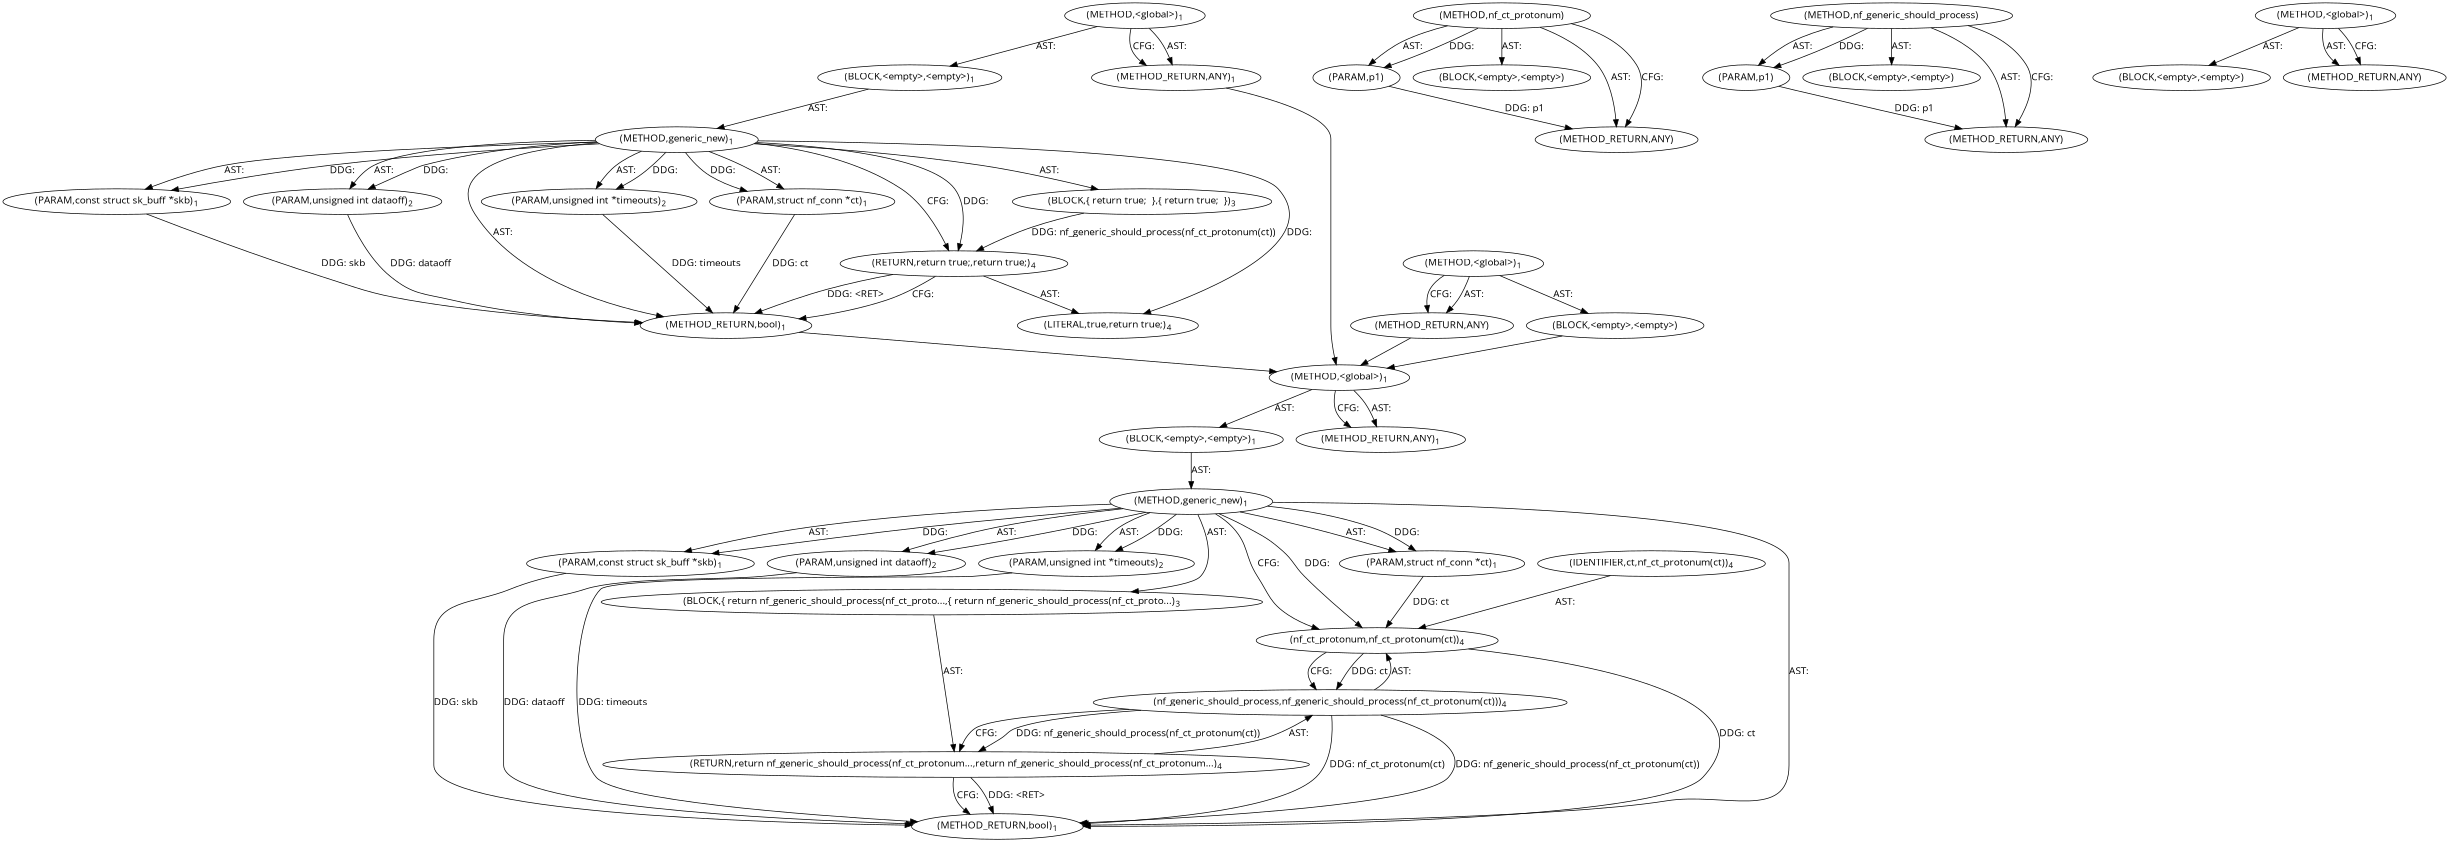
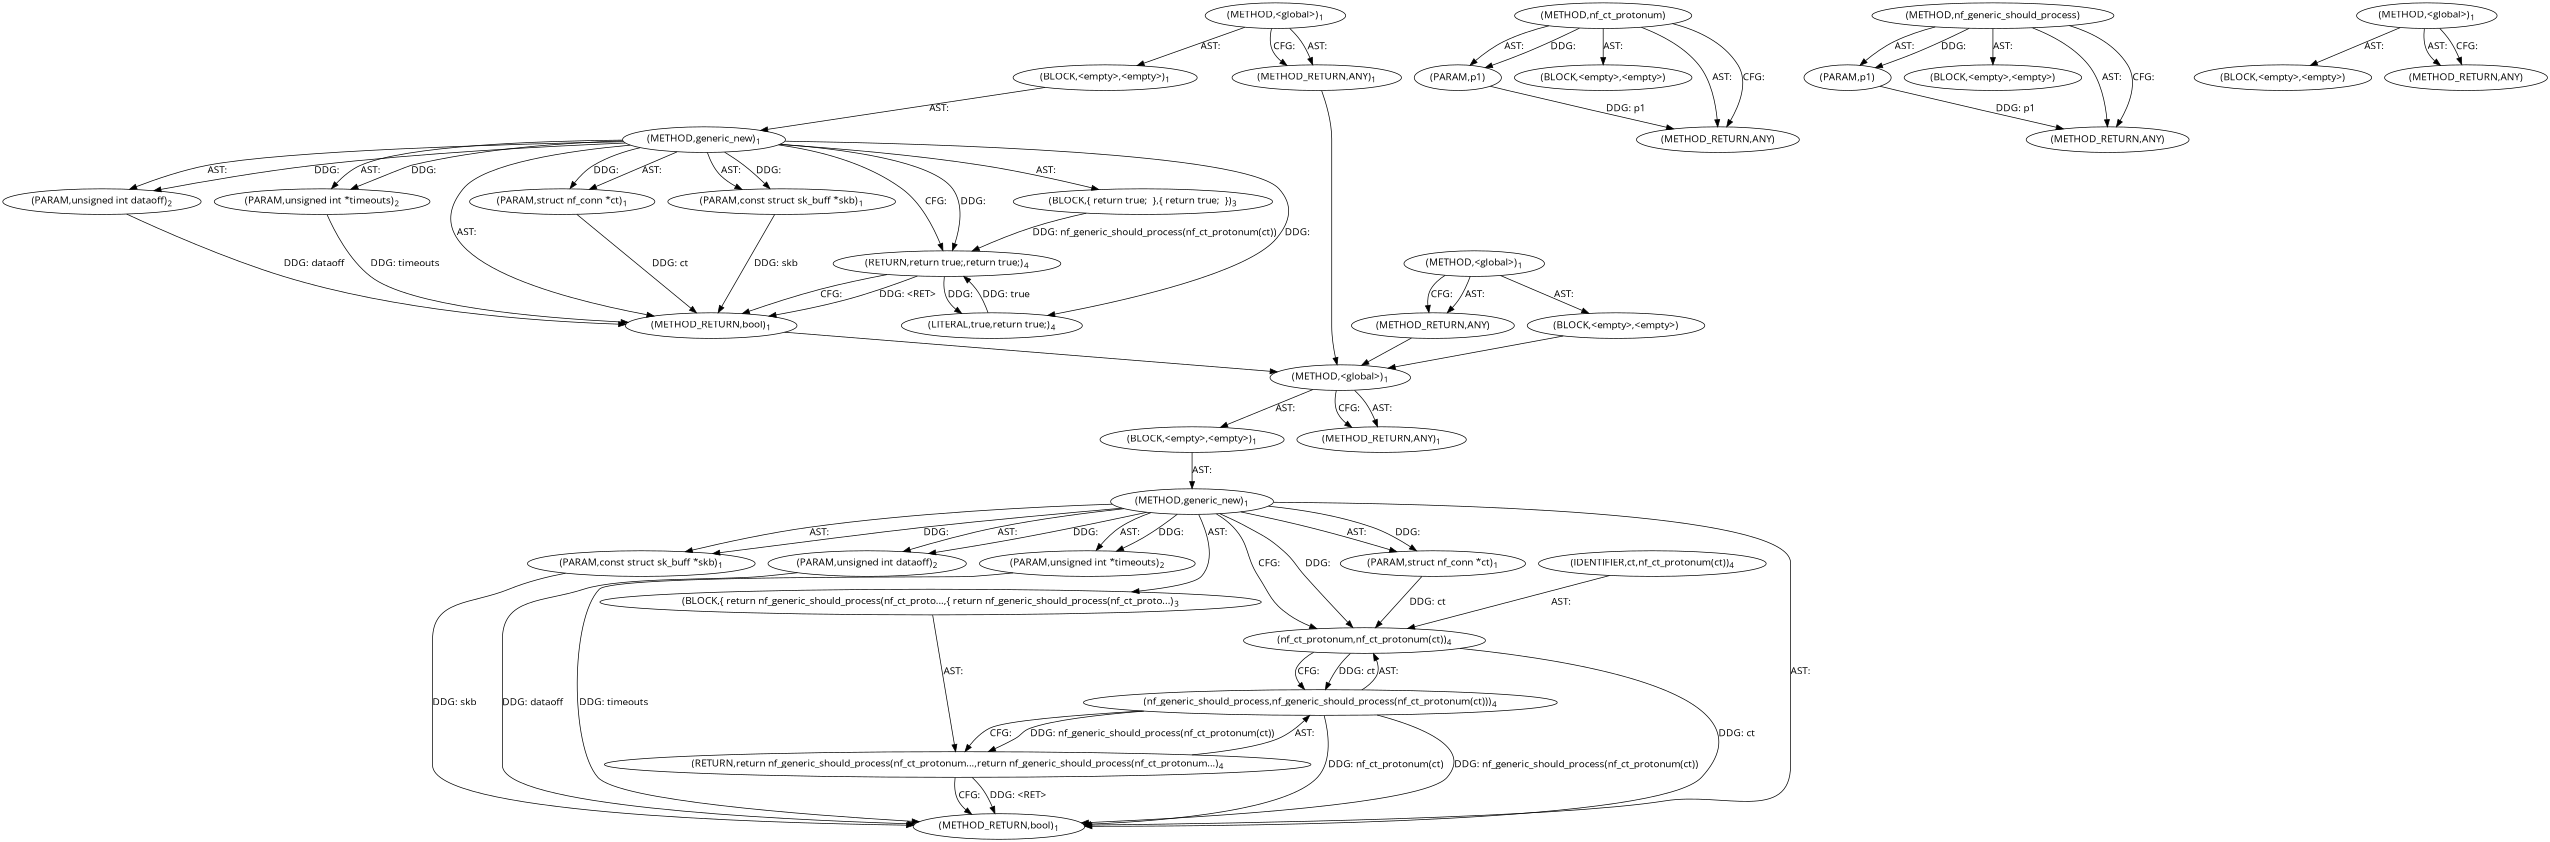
(1052, 295) -> (962, 295)
none -> (980, 296)
